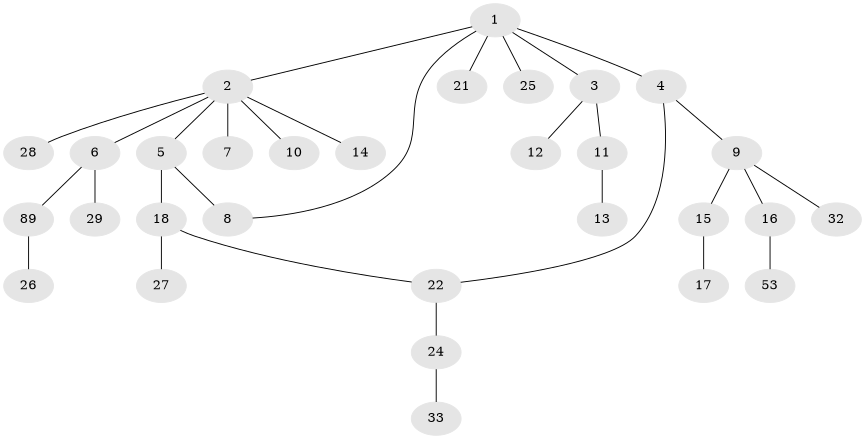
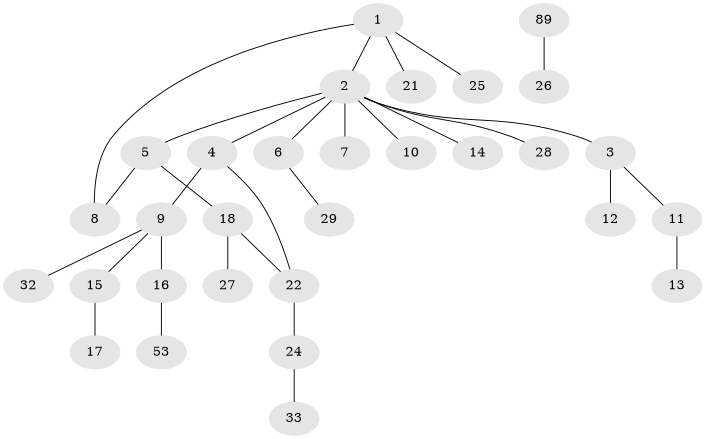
(580, 51) -> (279, 120)
(545, 54) -> (478, 120)
(62, 186) -> none
